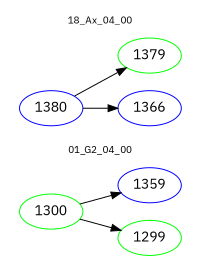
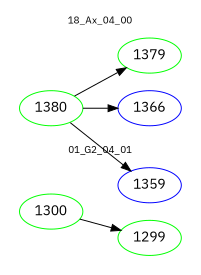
(51, 108) -> (51, 108)
(100, 151) -> (100, 151)
(96, 200) -> (102, 148)
